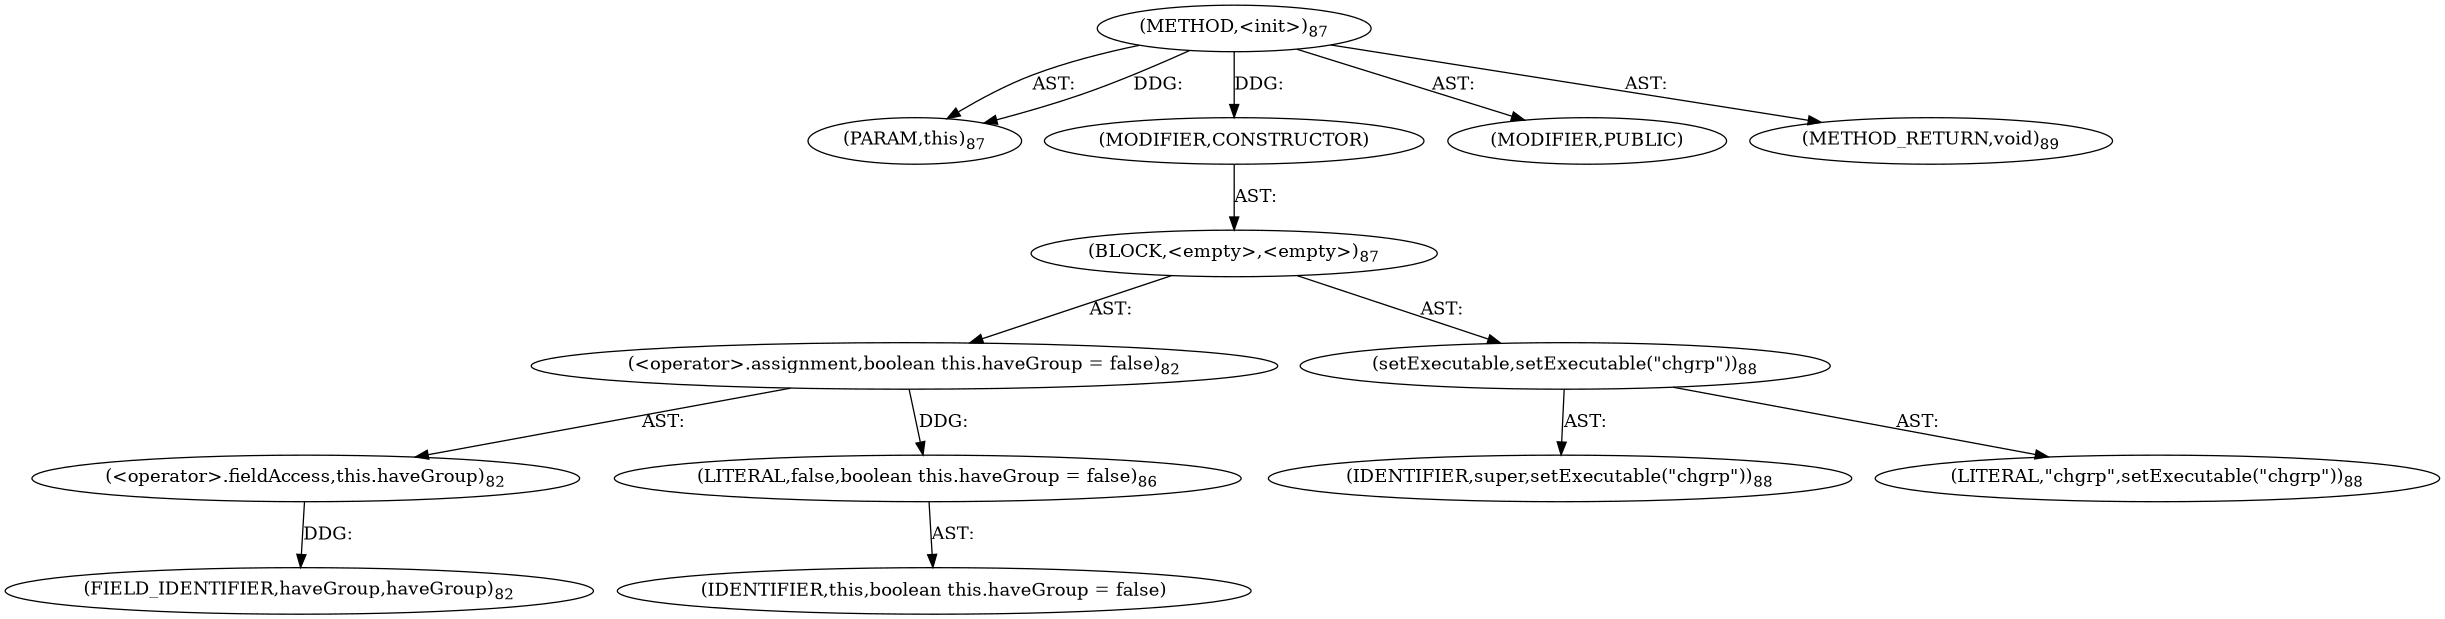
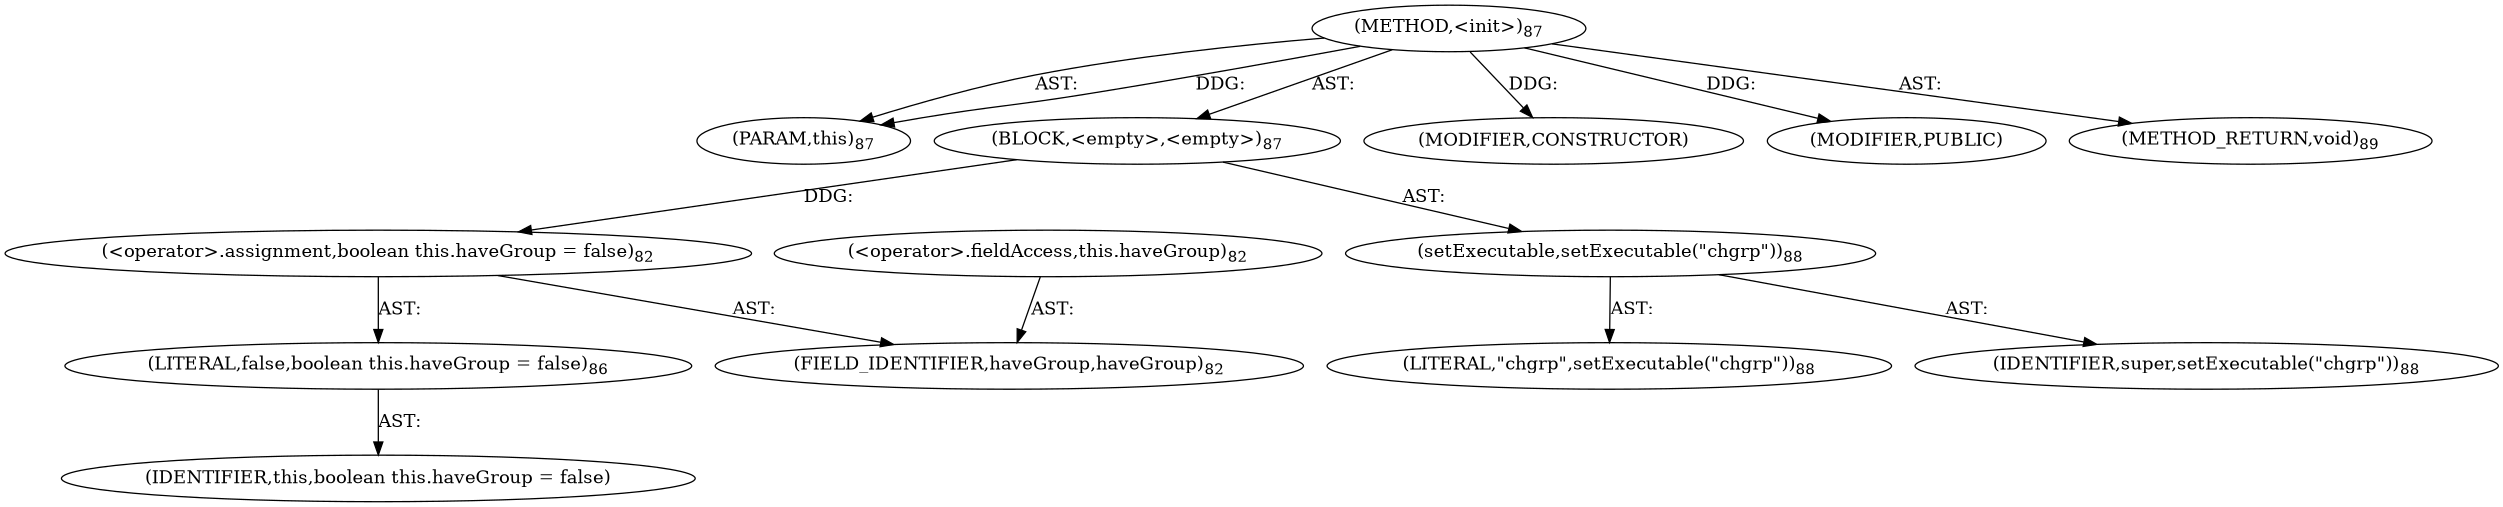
(1457, 85) -> (1734, 85)
(1234, 191) -> (1301, 82)
(1114, 310) -> (832, 197)
(609, 421) -> (689, 309)
(946, 422) -> (403, 310)
(331, 535) -> (1056, 310)
